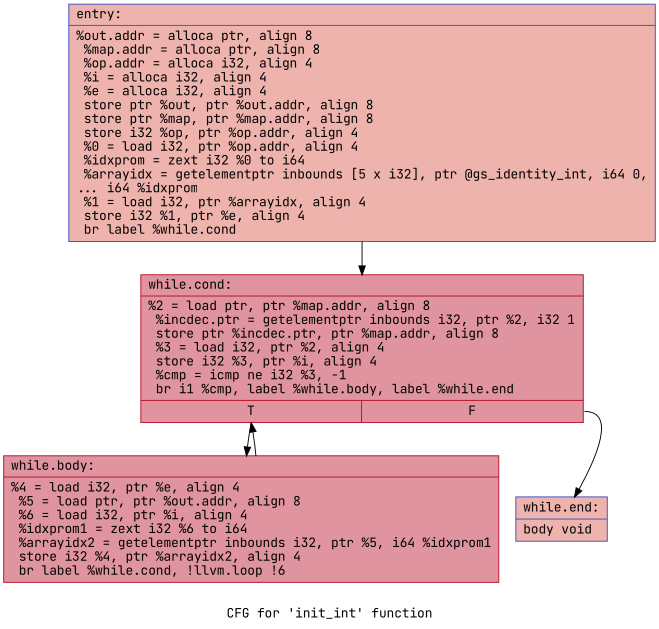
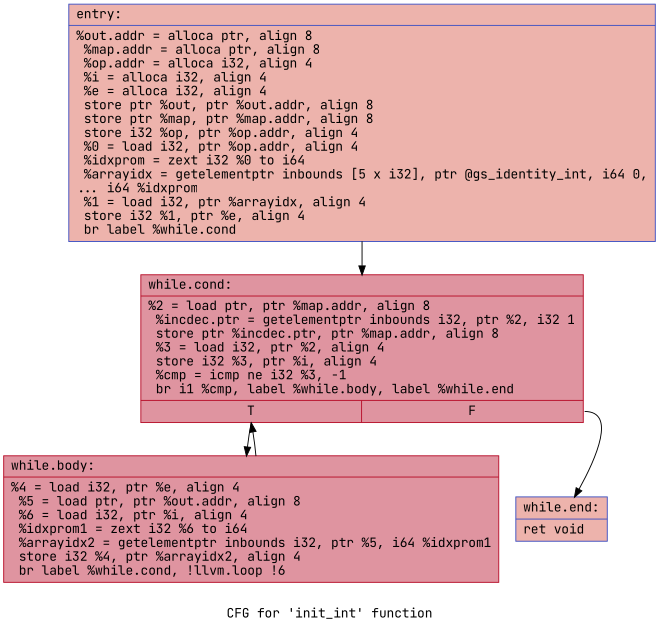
(558, 530) -> (554, 530)
